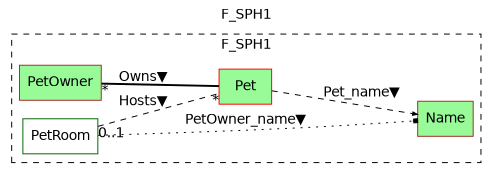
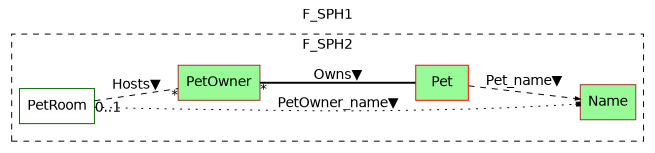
(246, 45) -> (328, 45)
(158, 110) -> (136, 95)
